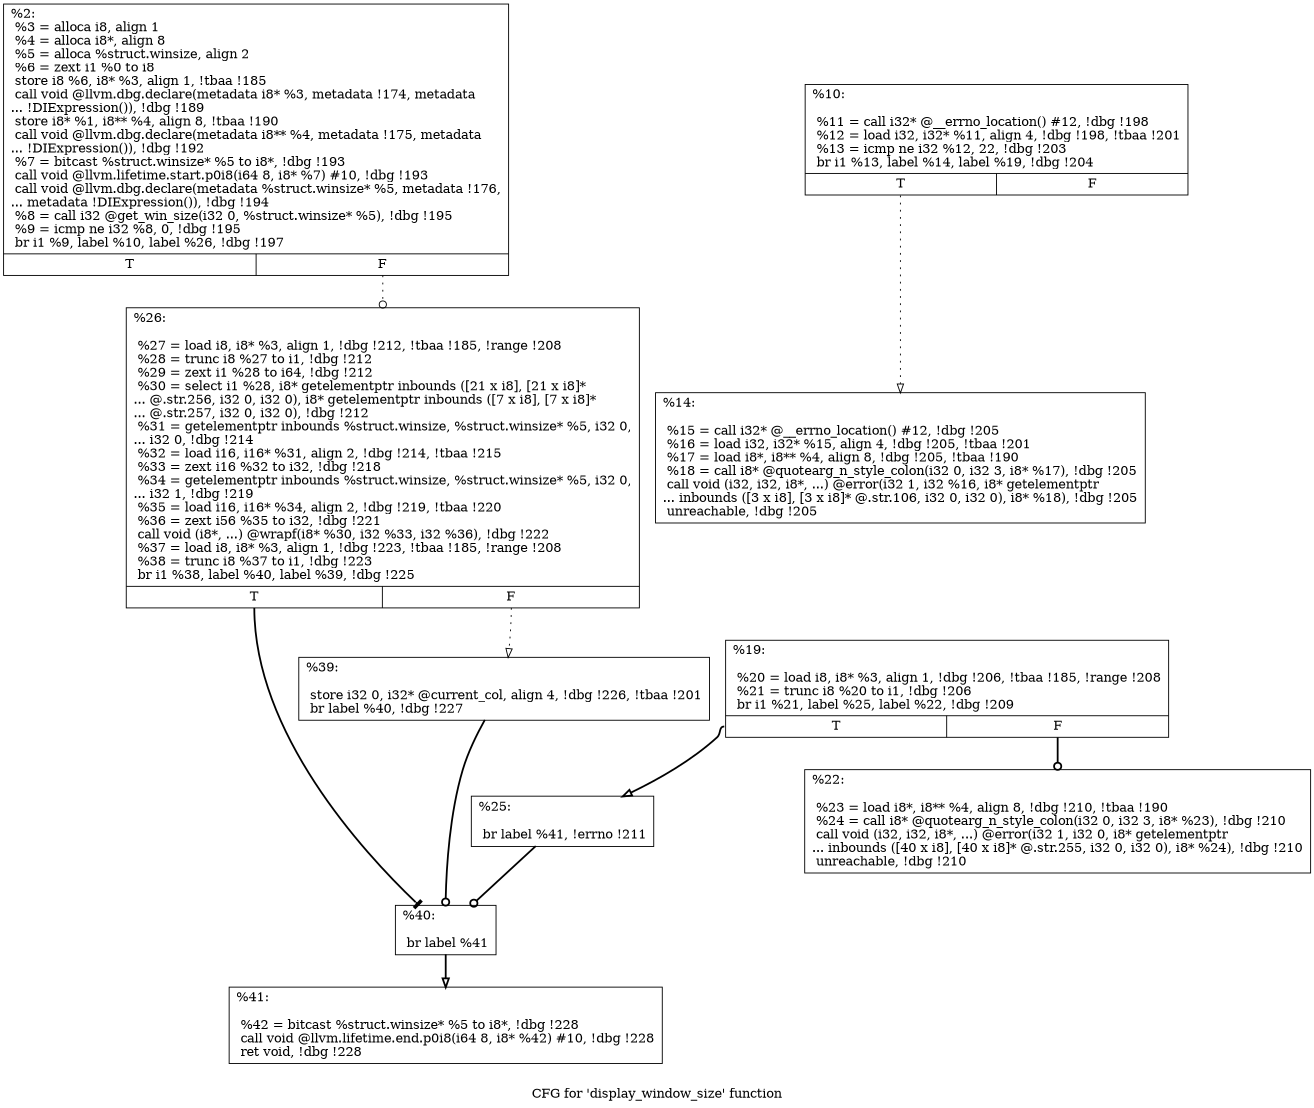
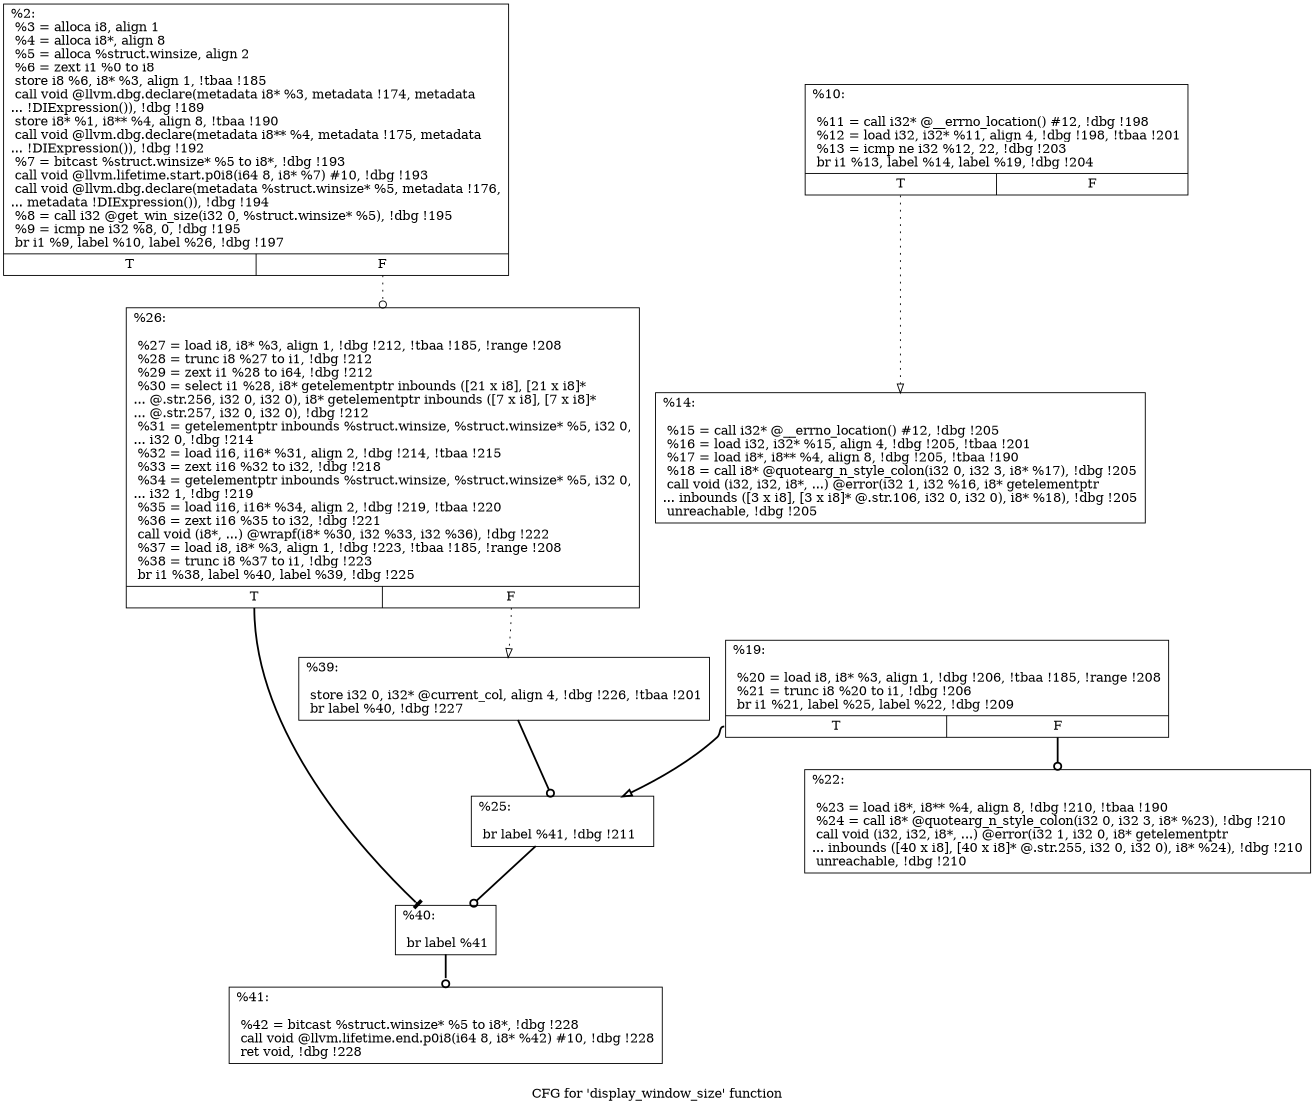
(257, 521) -> (257, 521)
(454, 806) -> (533, 755)
(563, 835) -> (557, 835)
(446, 966) -> (446, 966)
